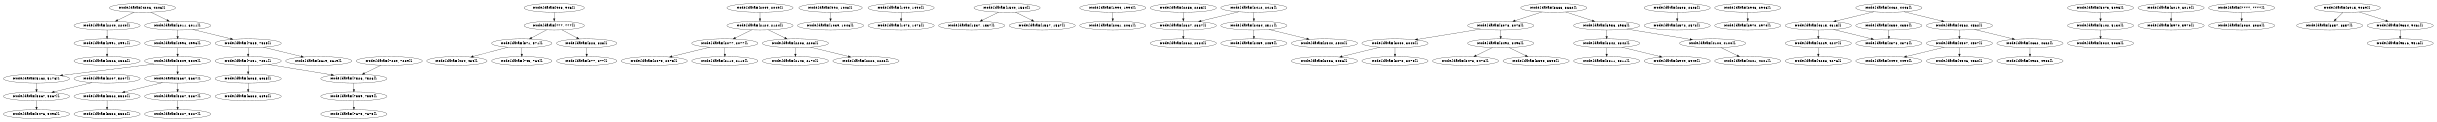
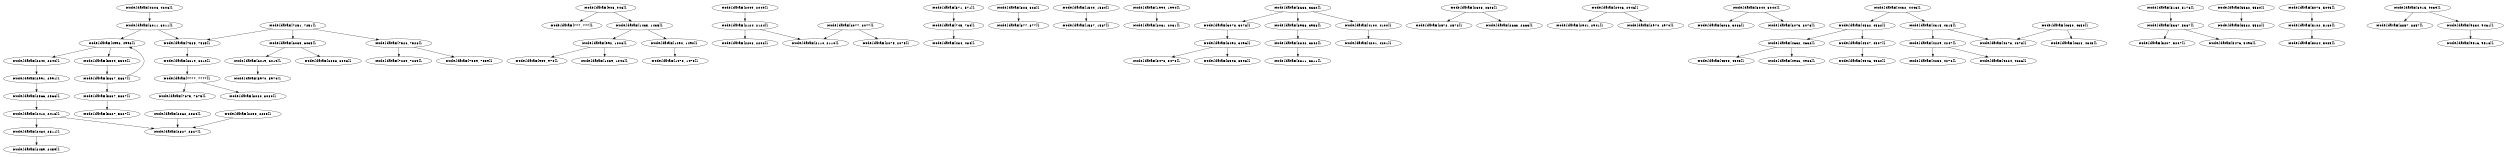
(126, 16) -> (75, 52)
none -> (640, 26)
(972, 26) -> none
none -> (1510, 26)
none -> (1580, 26)
(1183, 33) -> (178, 122)
(539, 34) -> none
(569, 34) -> none
(744, 34) -> (779, 34)
(1449, 34) -> none
(1658, 34) -> (1332, 16)
(1324, 43) -> none
none -> (2074, 43)
(248, 51) -> (241, 34)
none -> (276, 52)
(491, 52) -> (954, 33)
none -> (537, 61)
(795, 61) -> none
(866, 61) -> none
(1677, 61) -> none
none -> (1721, 61)
(1889, 61) -> none
none -> (2003, 61)
none -> (187, 69)
(373, 69) -> (399, 51)
(108, 70) -> none
(73, 87) -> (2167, 33)
(144, 87) -> (144, 63)
none -> (37, 104)
(354, 104) -> (185, 86)
